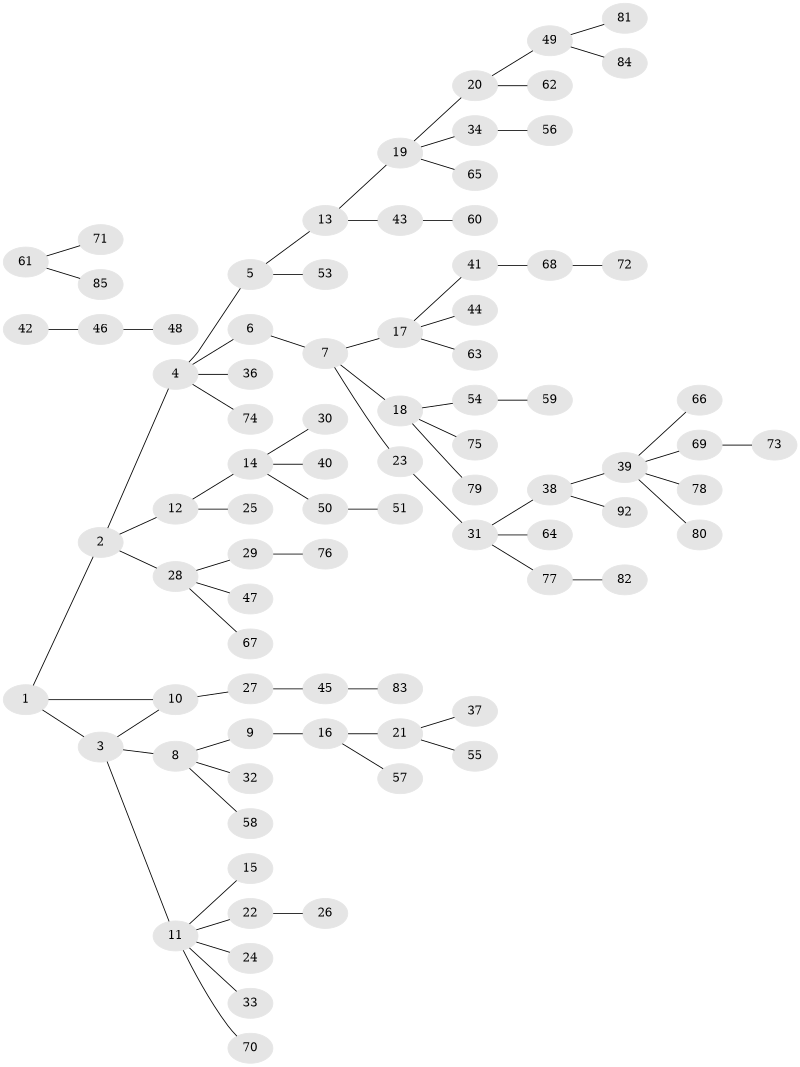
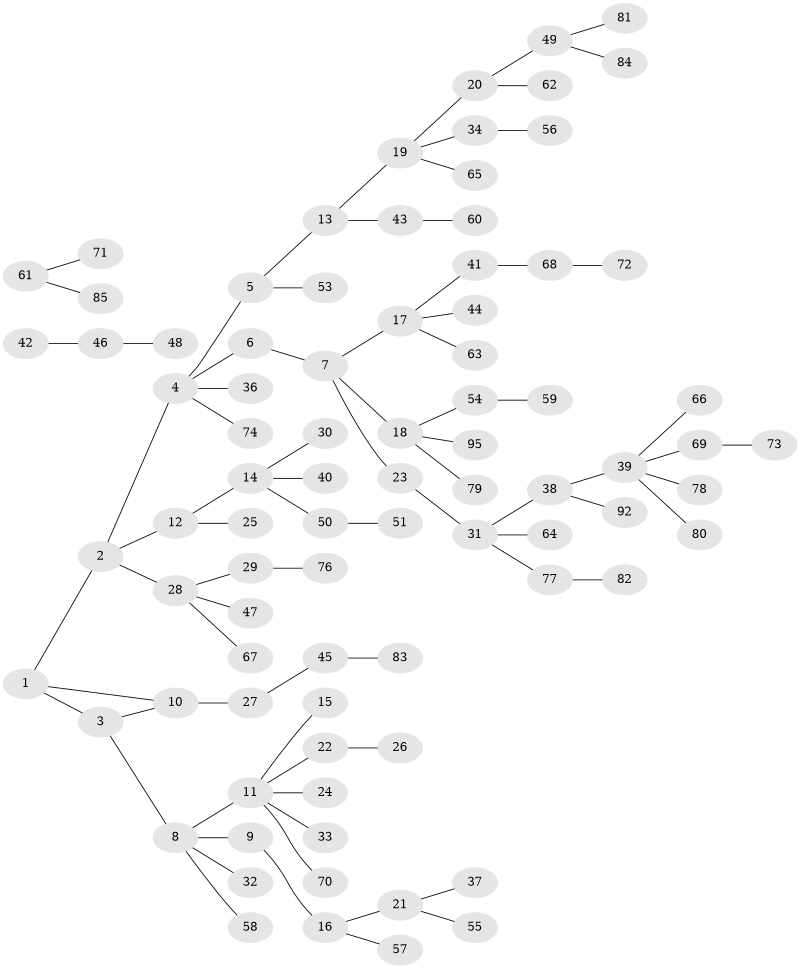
(475, 445) -> (475, 445)
(138, 841) -> (213, 815)
